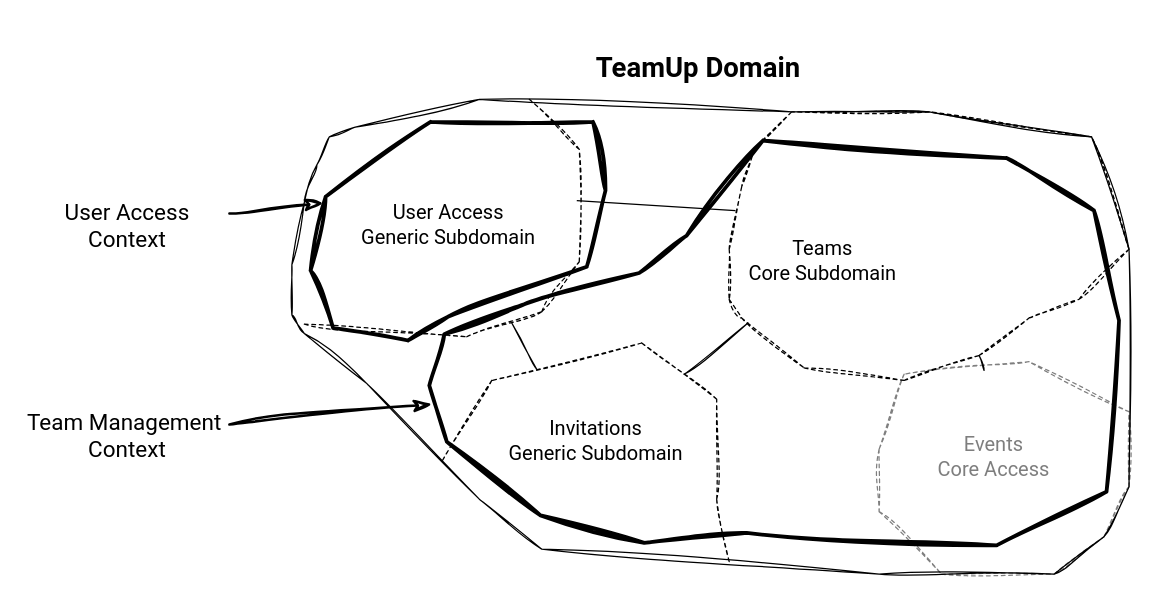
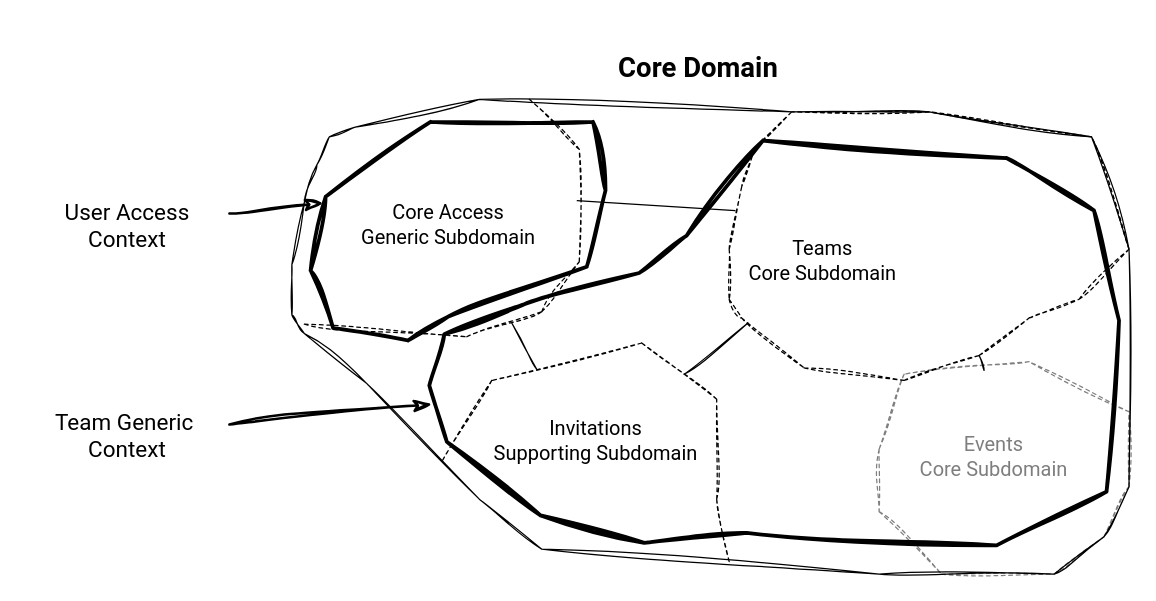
(699, 69) -> (699, 69)
(449, 224) -> (449, 224)
(128, 436) -> (128, 436)
(596, 441) -> (596, 441)
(994, 457) -> (994, 457)
